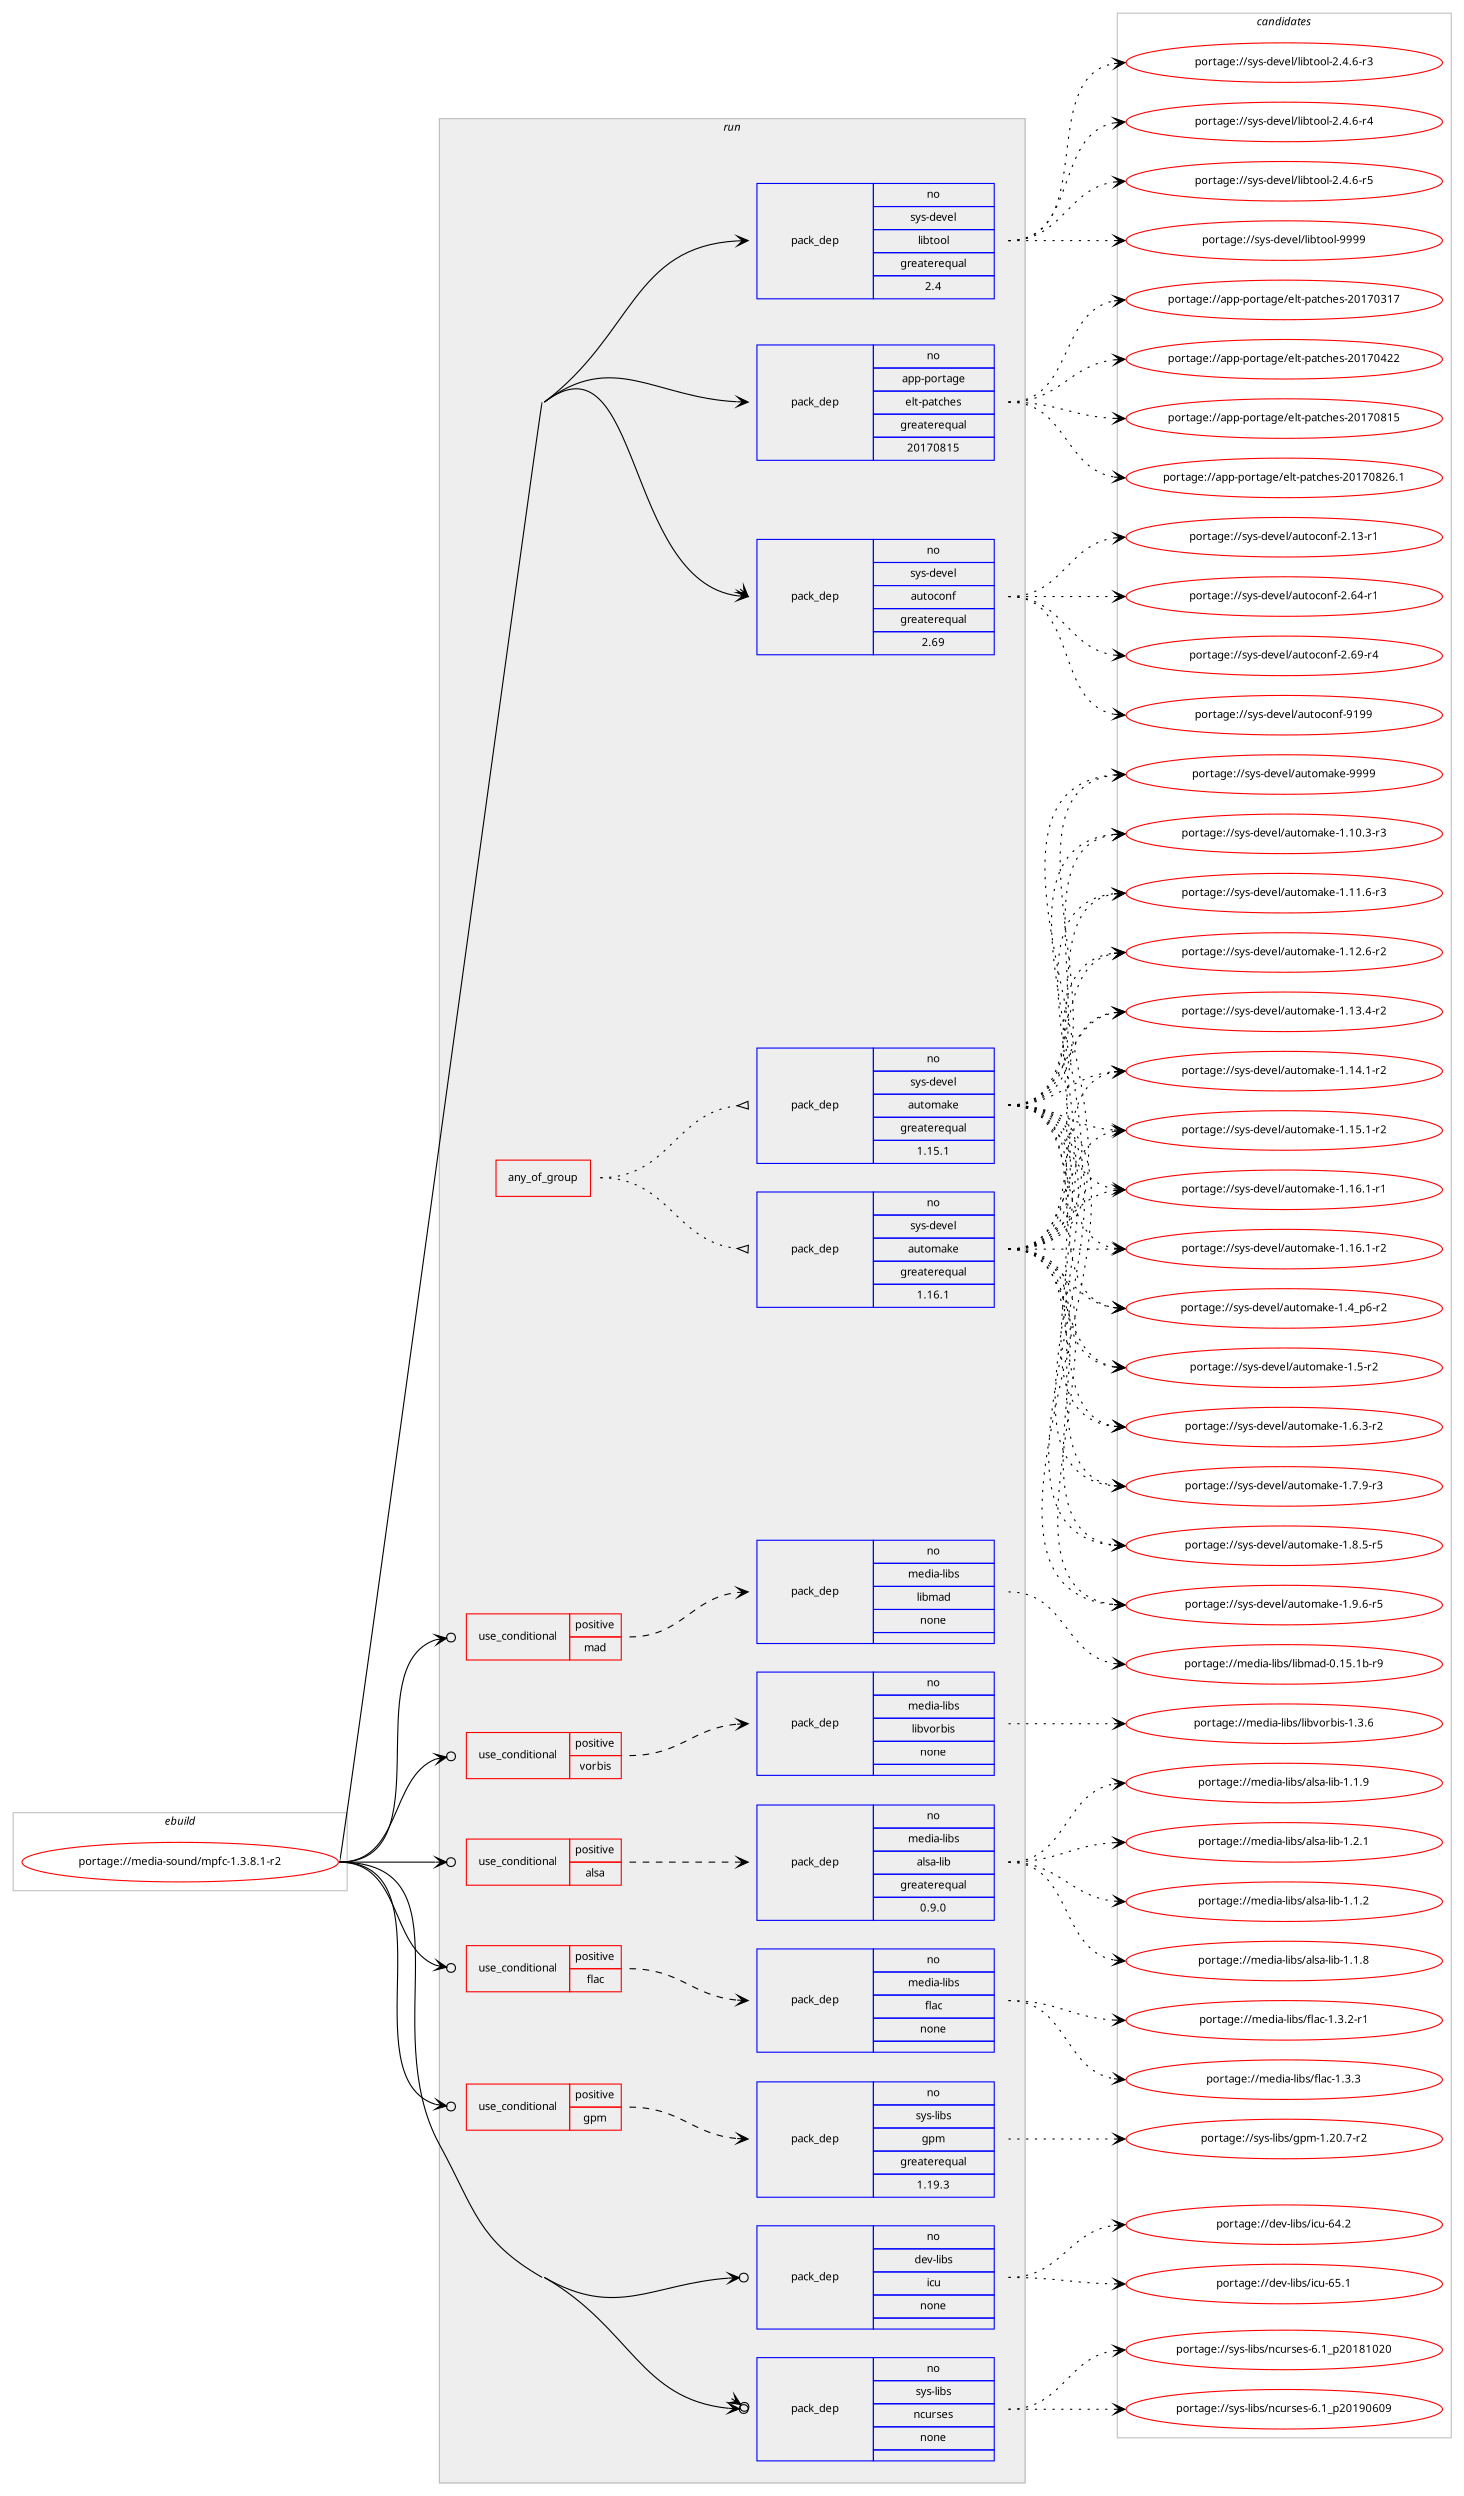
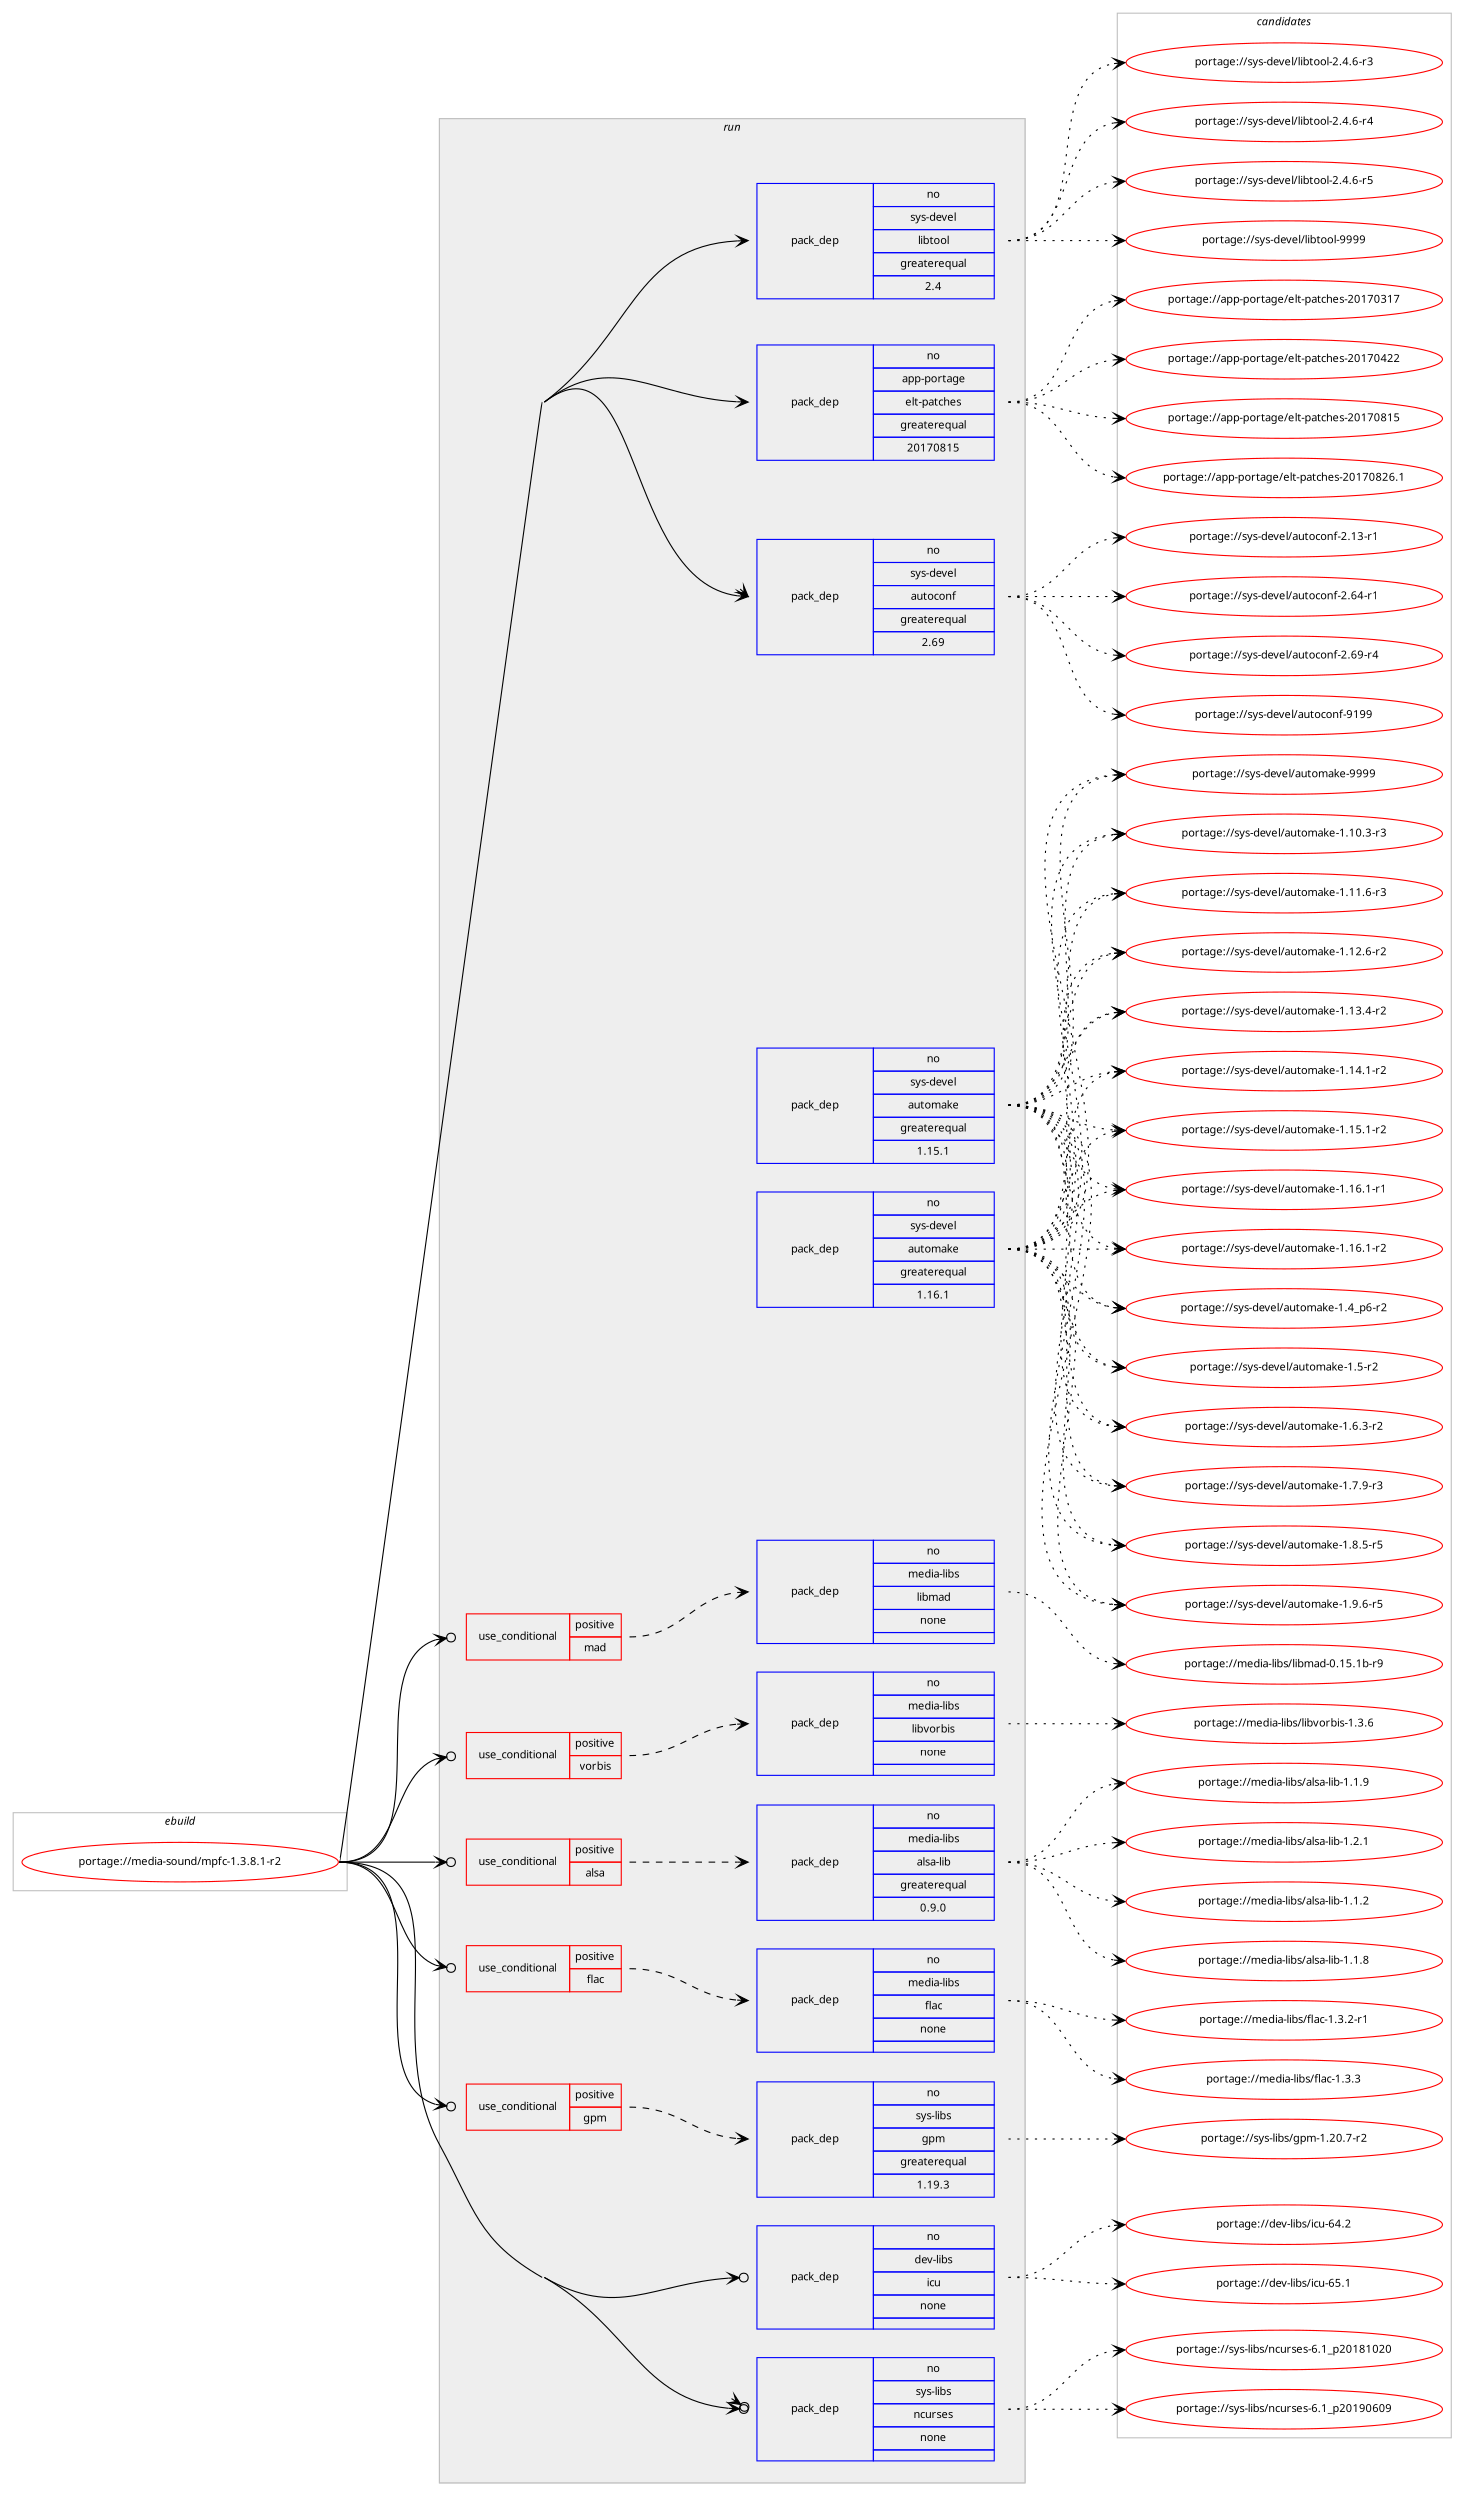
(543, 1178) -> none
